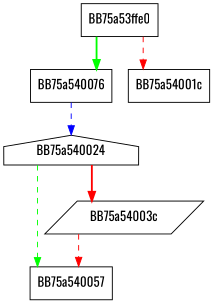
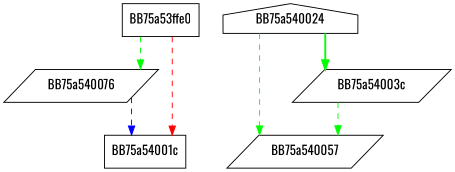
(97, 48) -> (140, 48)
(71, 86) -> (81, 86)
(71, 114) -> (132, 112)
(92, 178) -> (325, 47)
(79, 246) -> (338, 114)
(71, 283) -> (305, 152)
